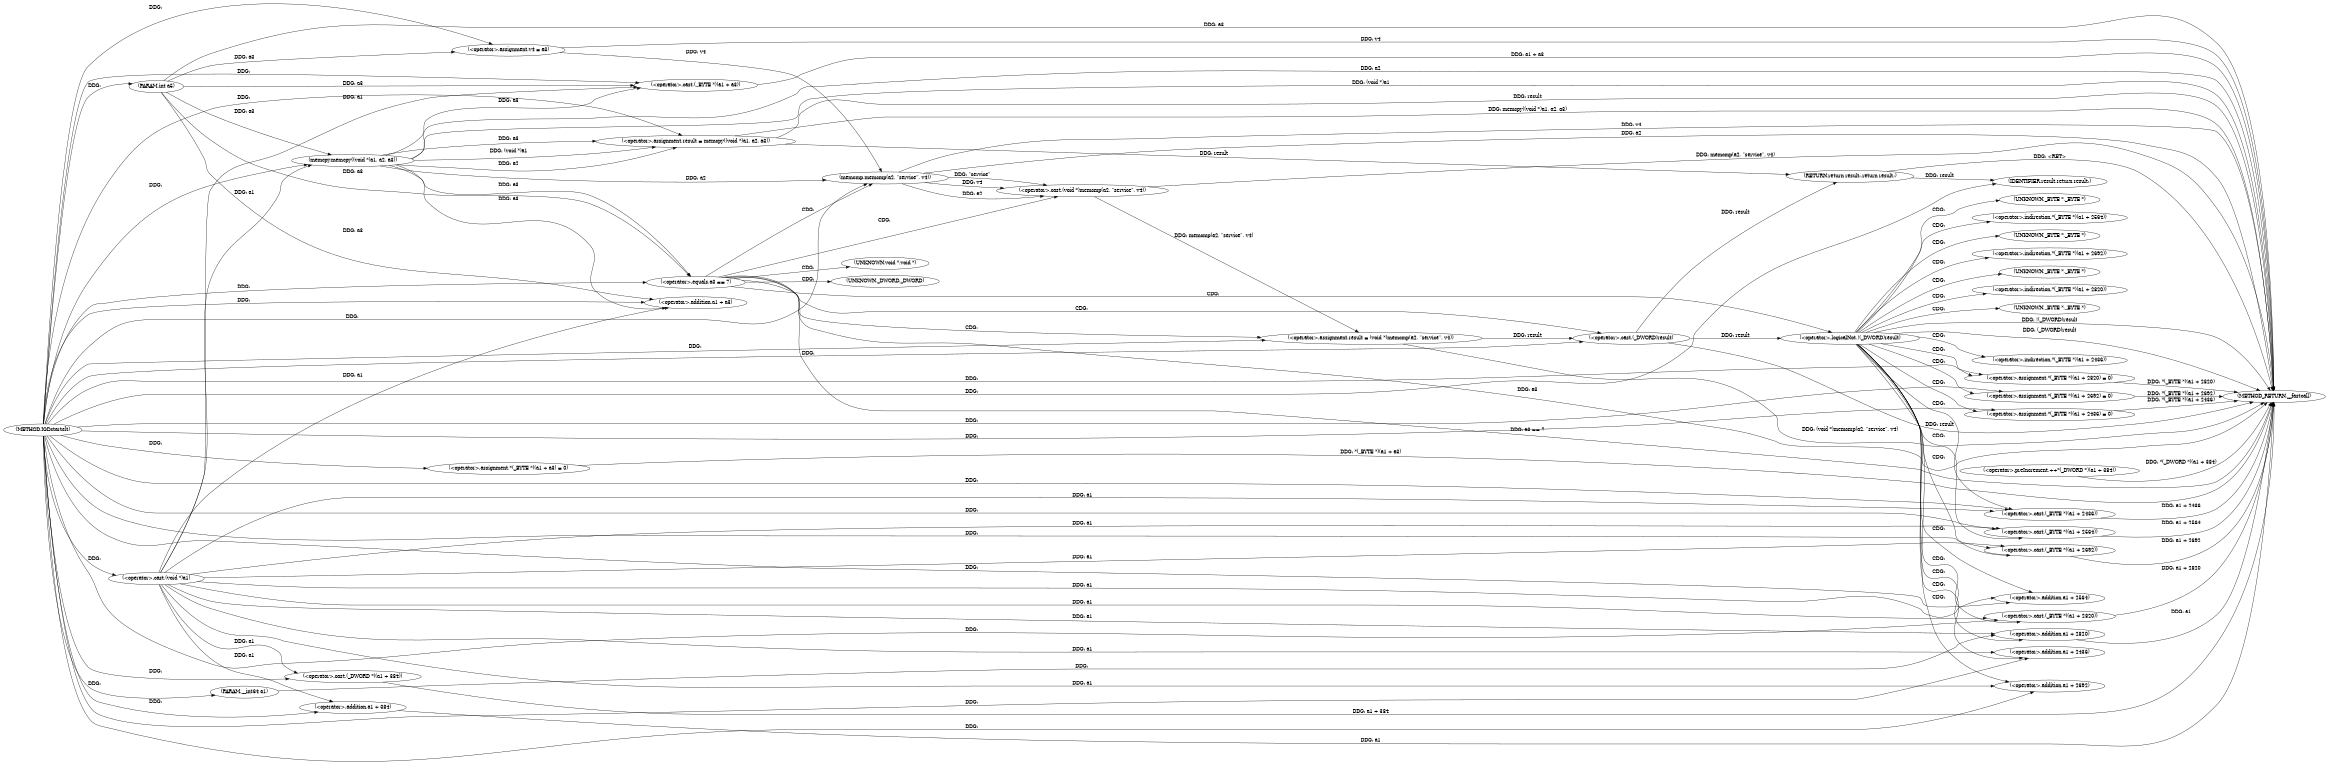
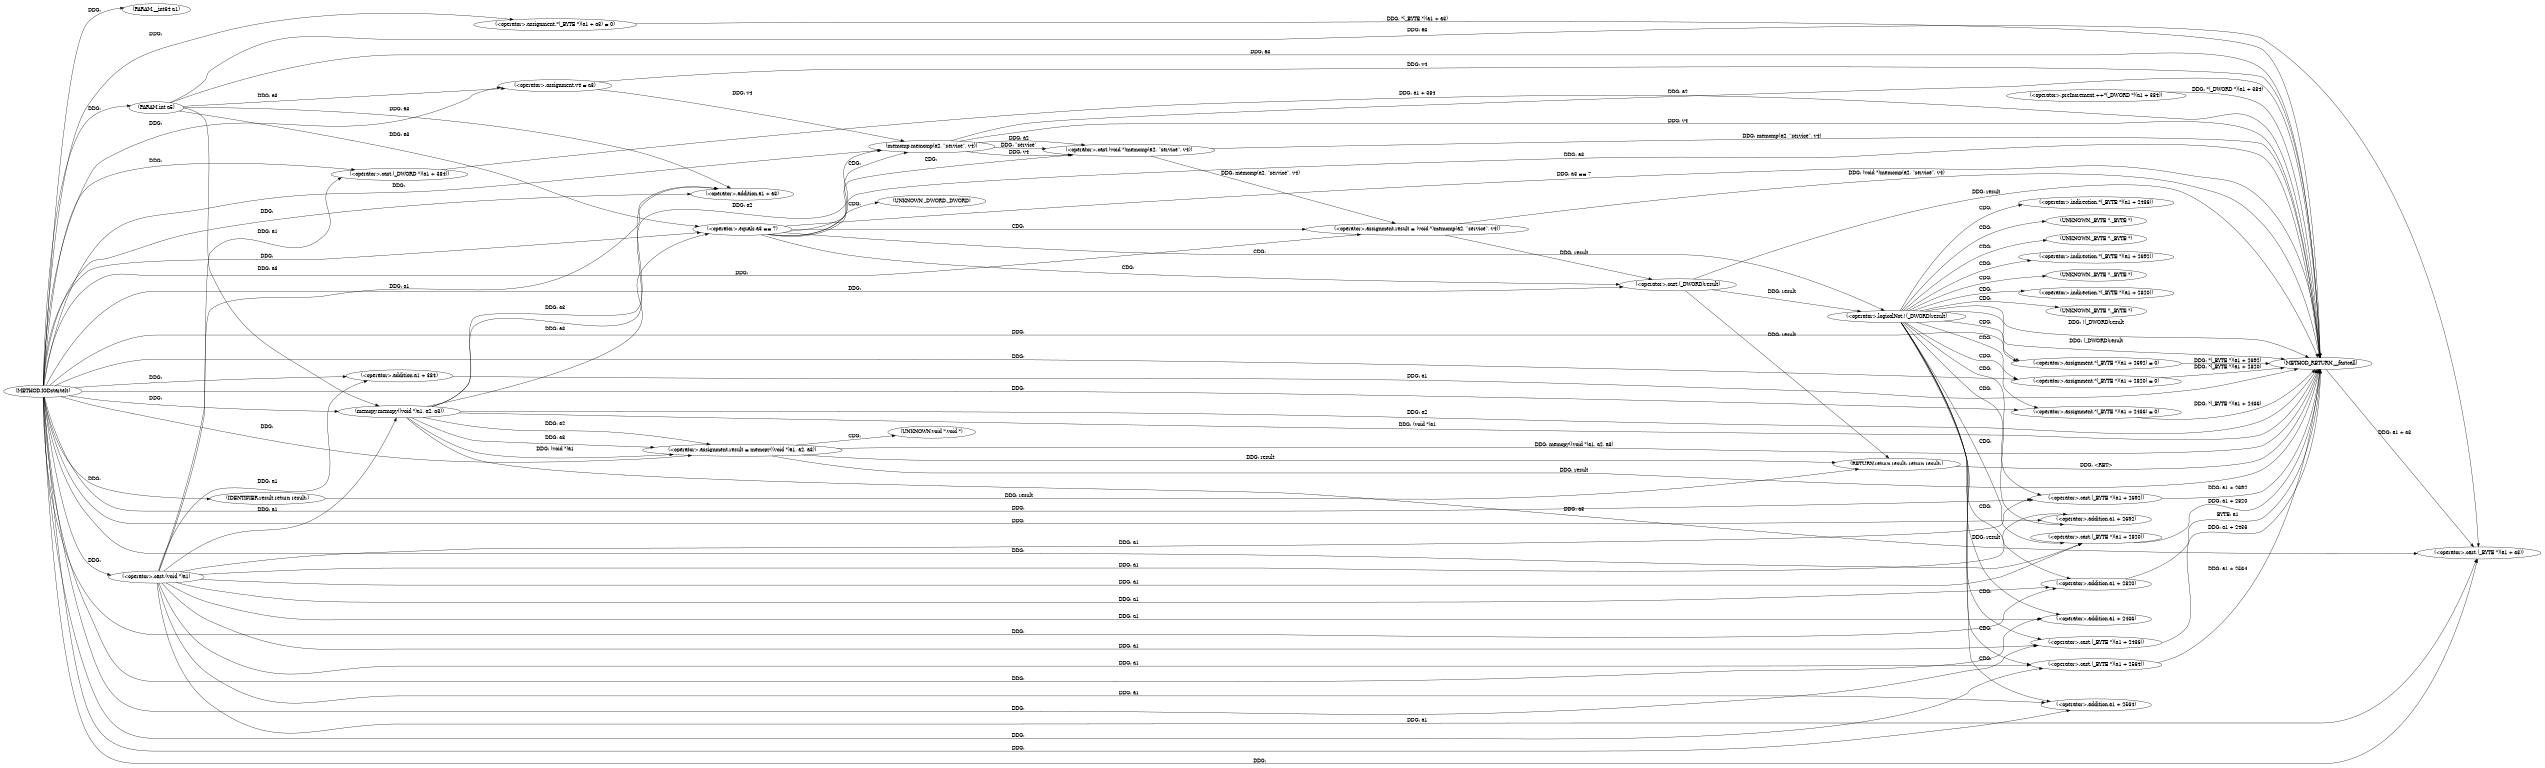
(1651, 57) -> (2399, 457)
(1951, 179) -> (1091, 498)
(2050, 218) -> none
(790, 273) -> (844, 440)
(1940, 585) -> (1986, 538)
(2181, 612) -> (2228, 515)
(1137, 669) -> (968, 635)
